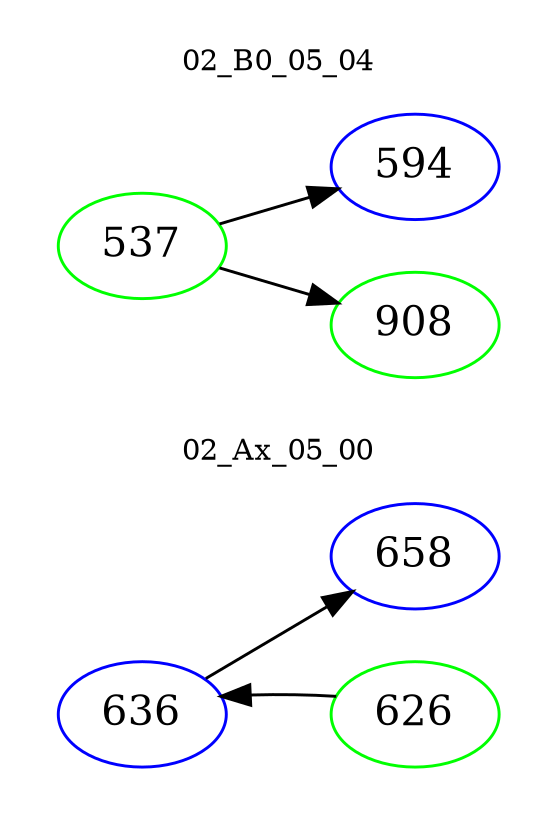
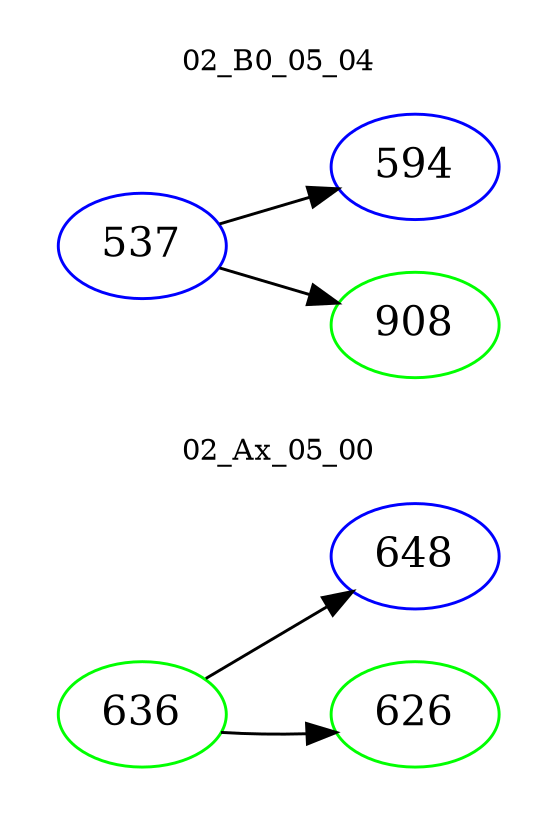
(142, 246) -> (142, 246)
(415, 556) -> (415, 556)
(294, 695) -> (264, 734)
(142, 714) -> (142, 714)
